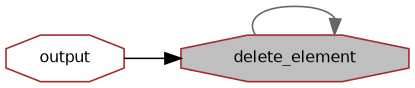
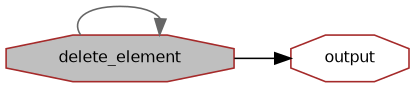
(144, 58) -> (254, 58)
